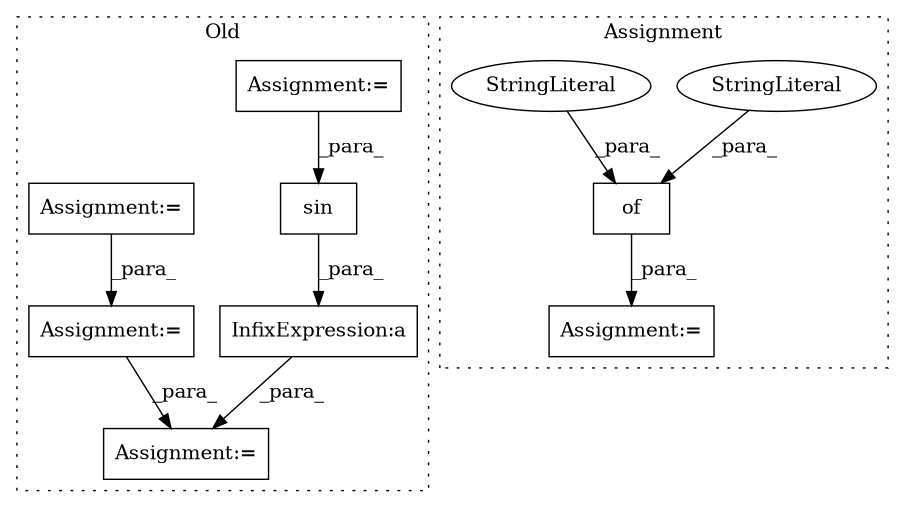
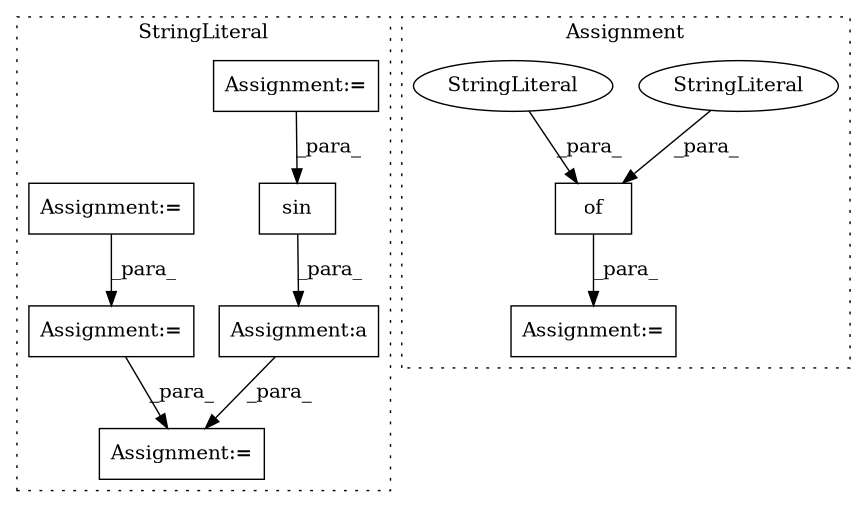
(223, 33) -> (204, 33)
(319, 331) -> (299, 331)
